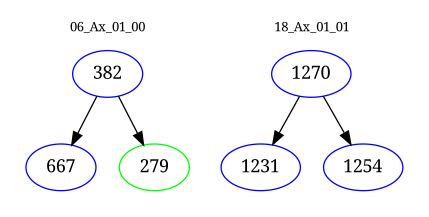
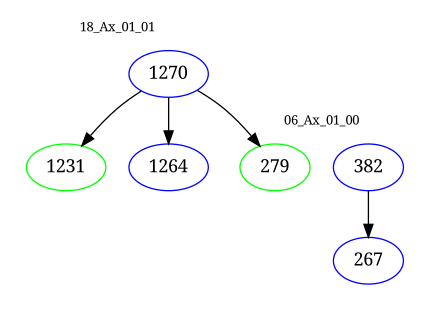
(128, 115) -> (238, 122)
(61, 167) -> (368, 261)
(261, 167) -> (66, 167)
(363, 167) -> (169, 167)
